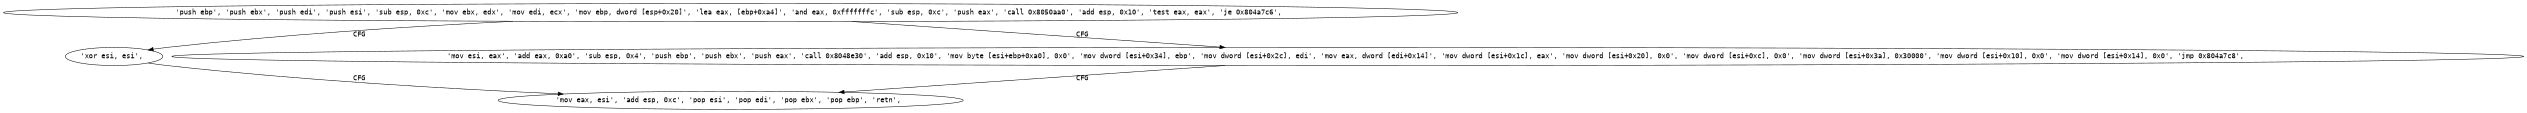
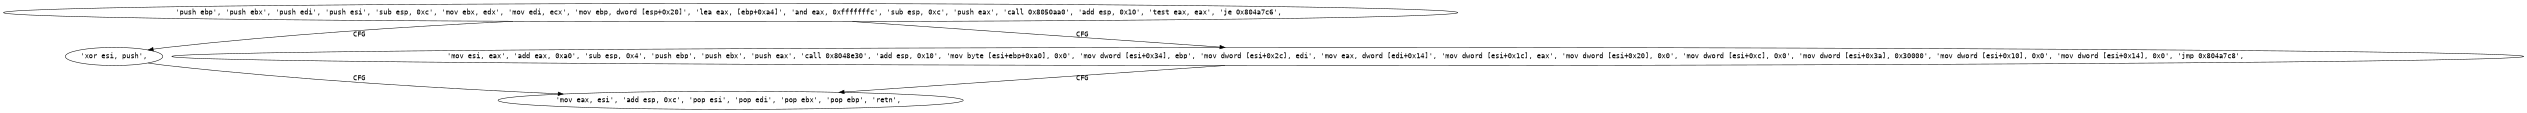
(114, 56) -> (114, 56)
